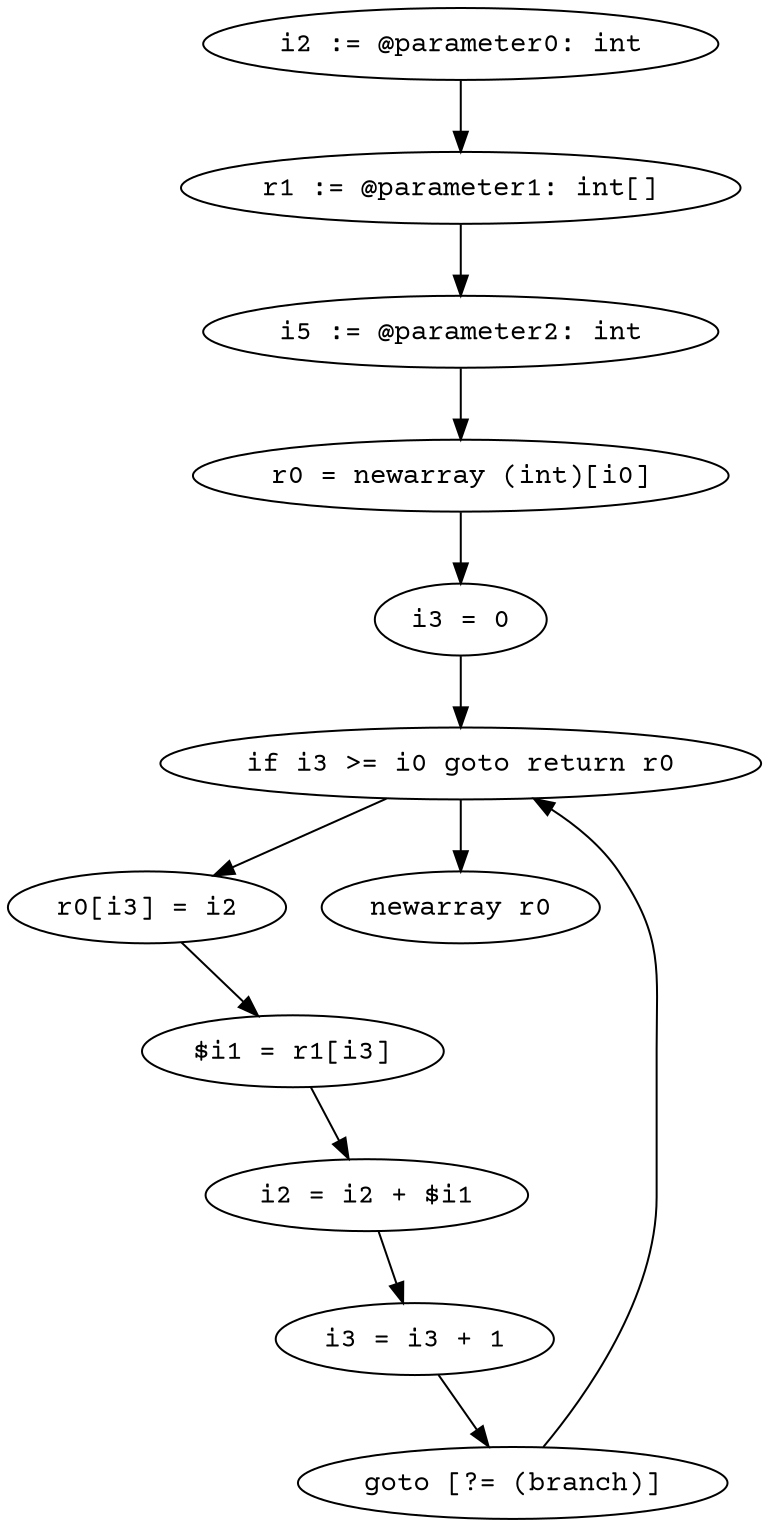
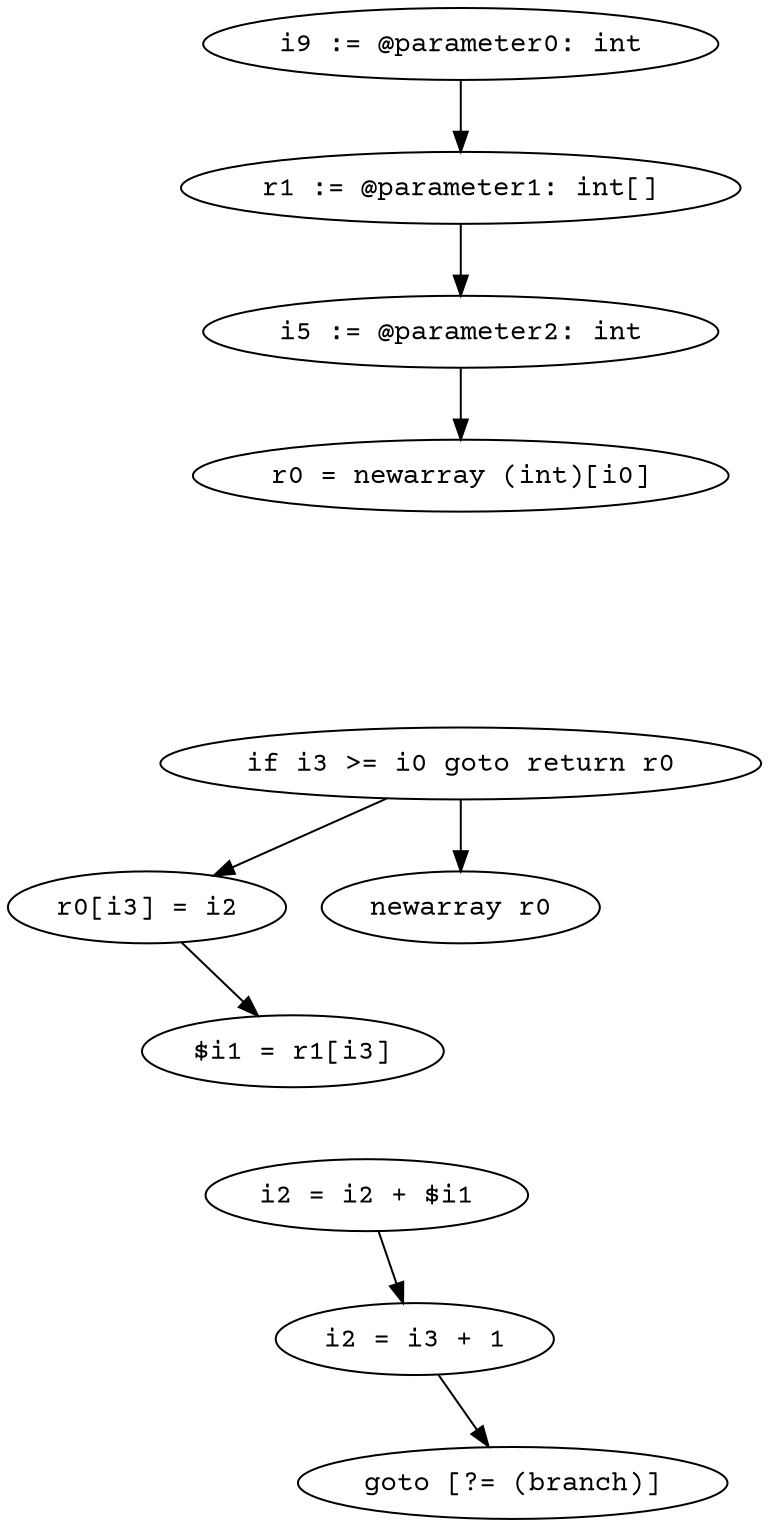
(461, 44) -> (461, 44)
(461, 620) -> none
(325, 1114) -> none
(657, 1124) -> none
(415, 1339) -> (415, 1339)
